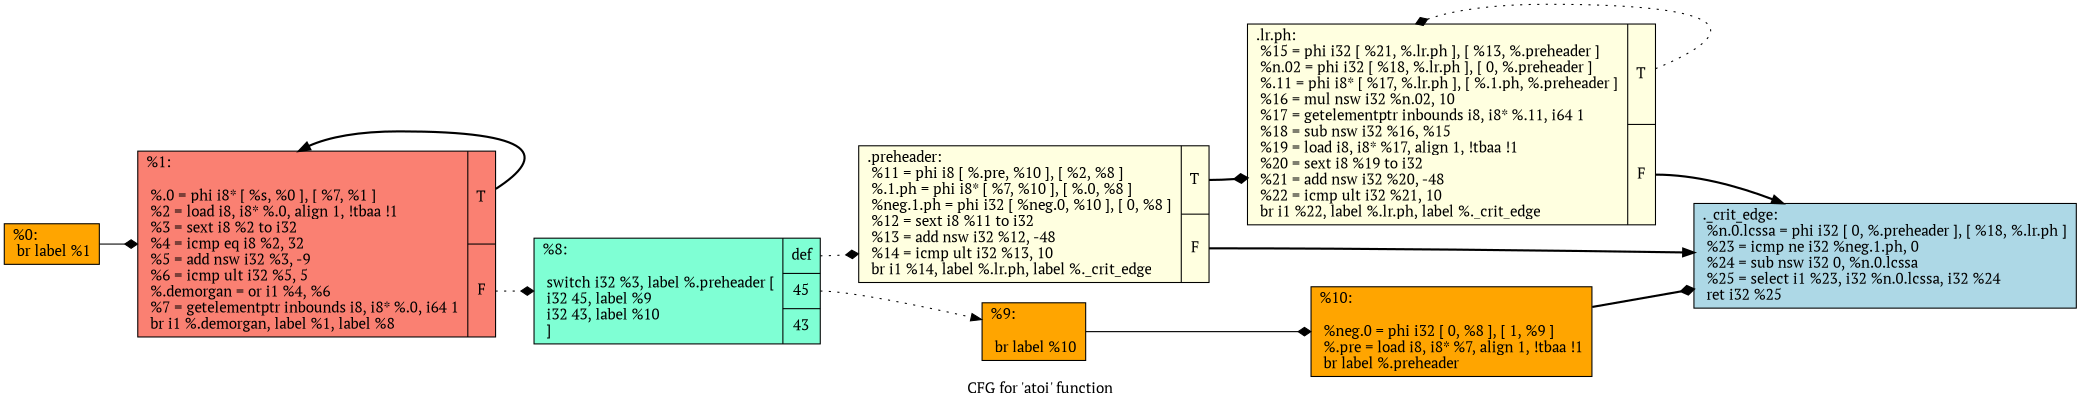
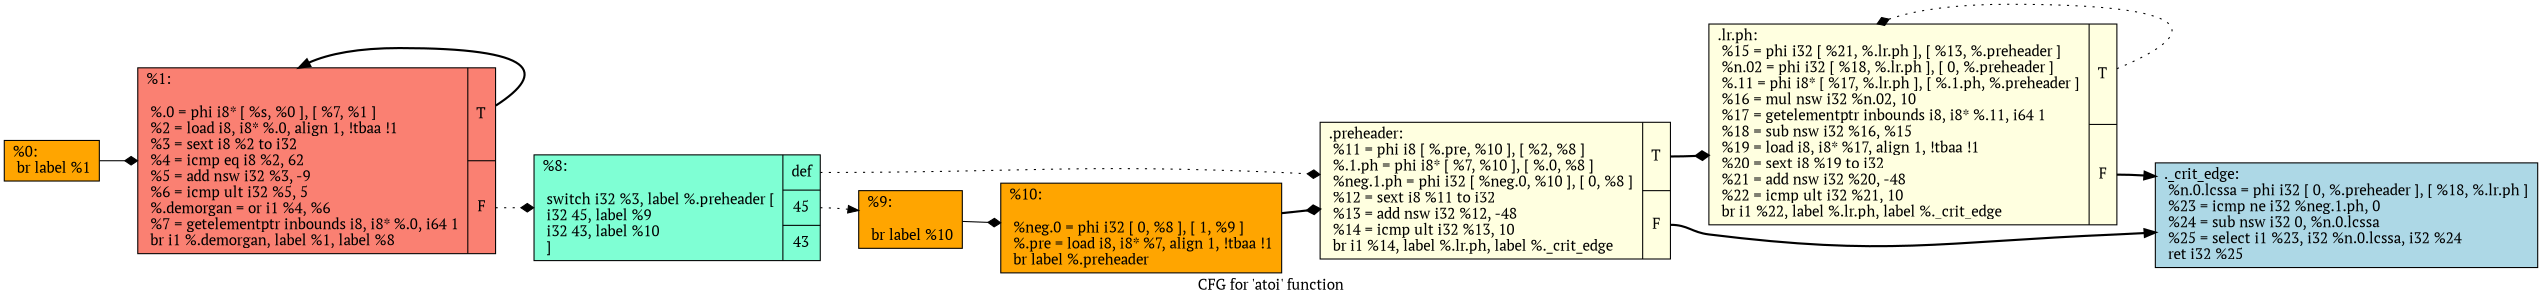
(225, 244) -> (225, 161)
(1637, 299) -> (1294, 212)
